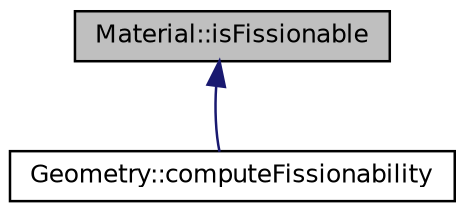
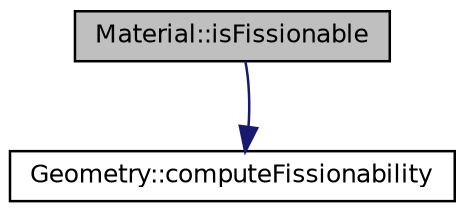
(216, 119) -> (249, 94)
